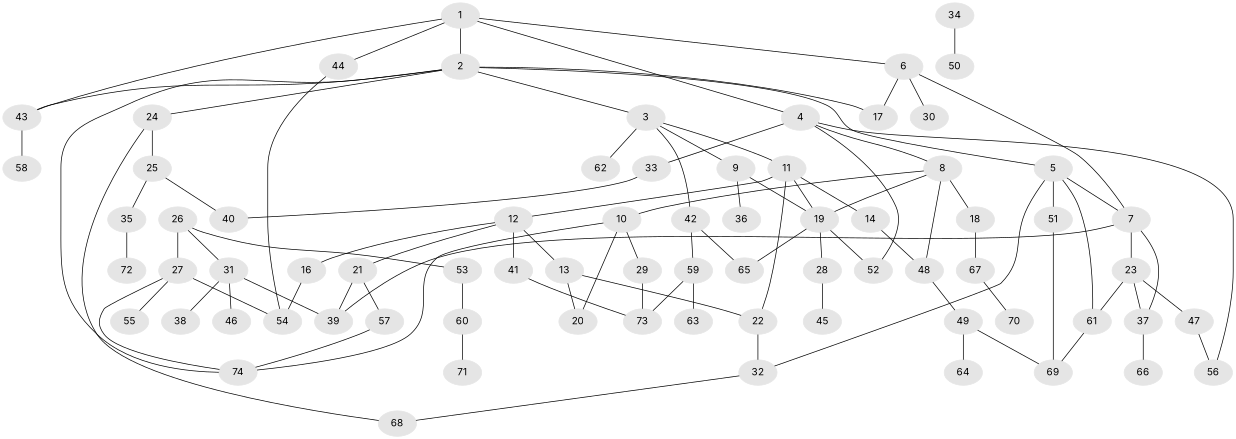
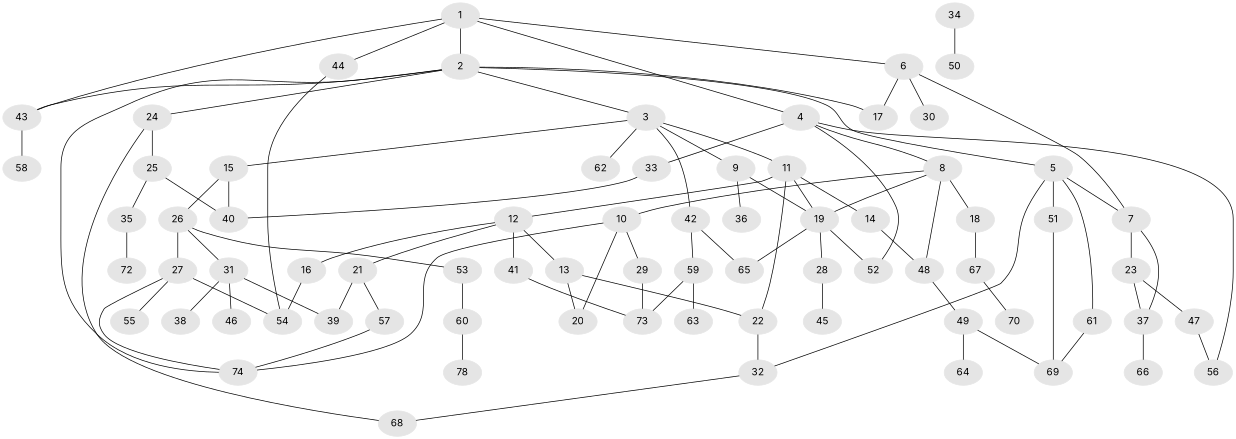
none -> (229, 169)
(722, 237) -> none
(1112, 296) -> none
(463, 373) -> (463, 373)
